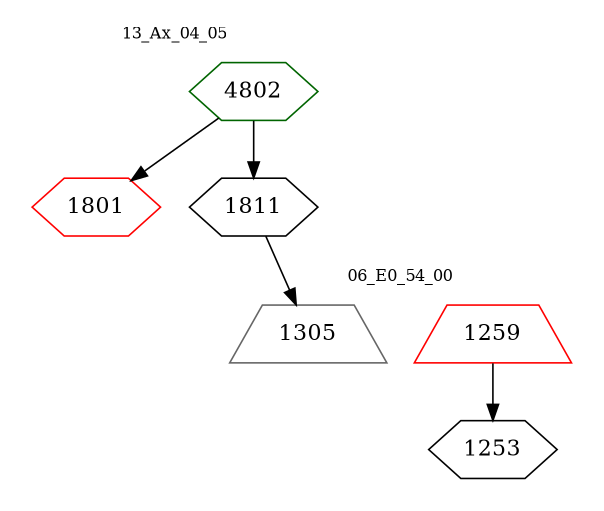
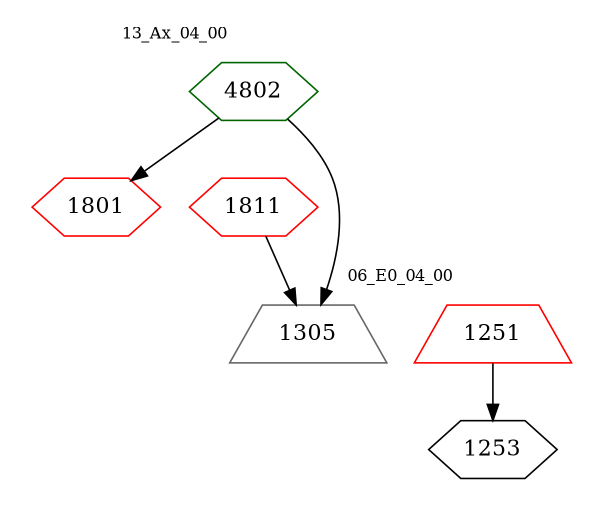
(175, 35) -> (175, 35)
(254, 141) -> (319, 154)
(254, 207) -> (254, 207)
(401, 277) -> (401, 277)
(493, 334) -> (493, 334)
